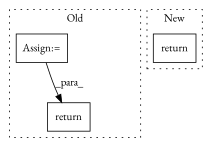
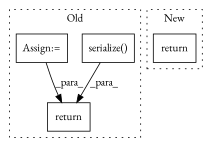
none -> (108, 48)
